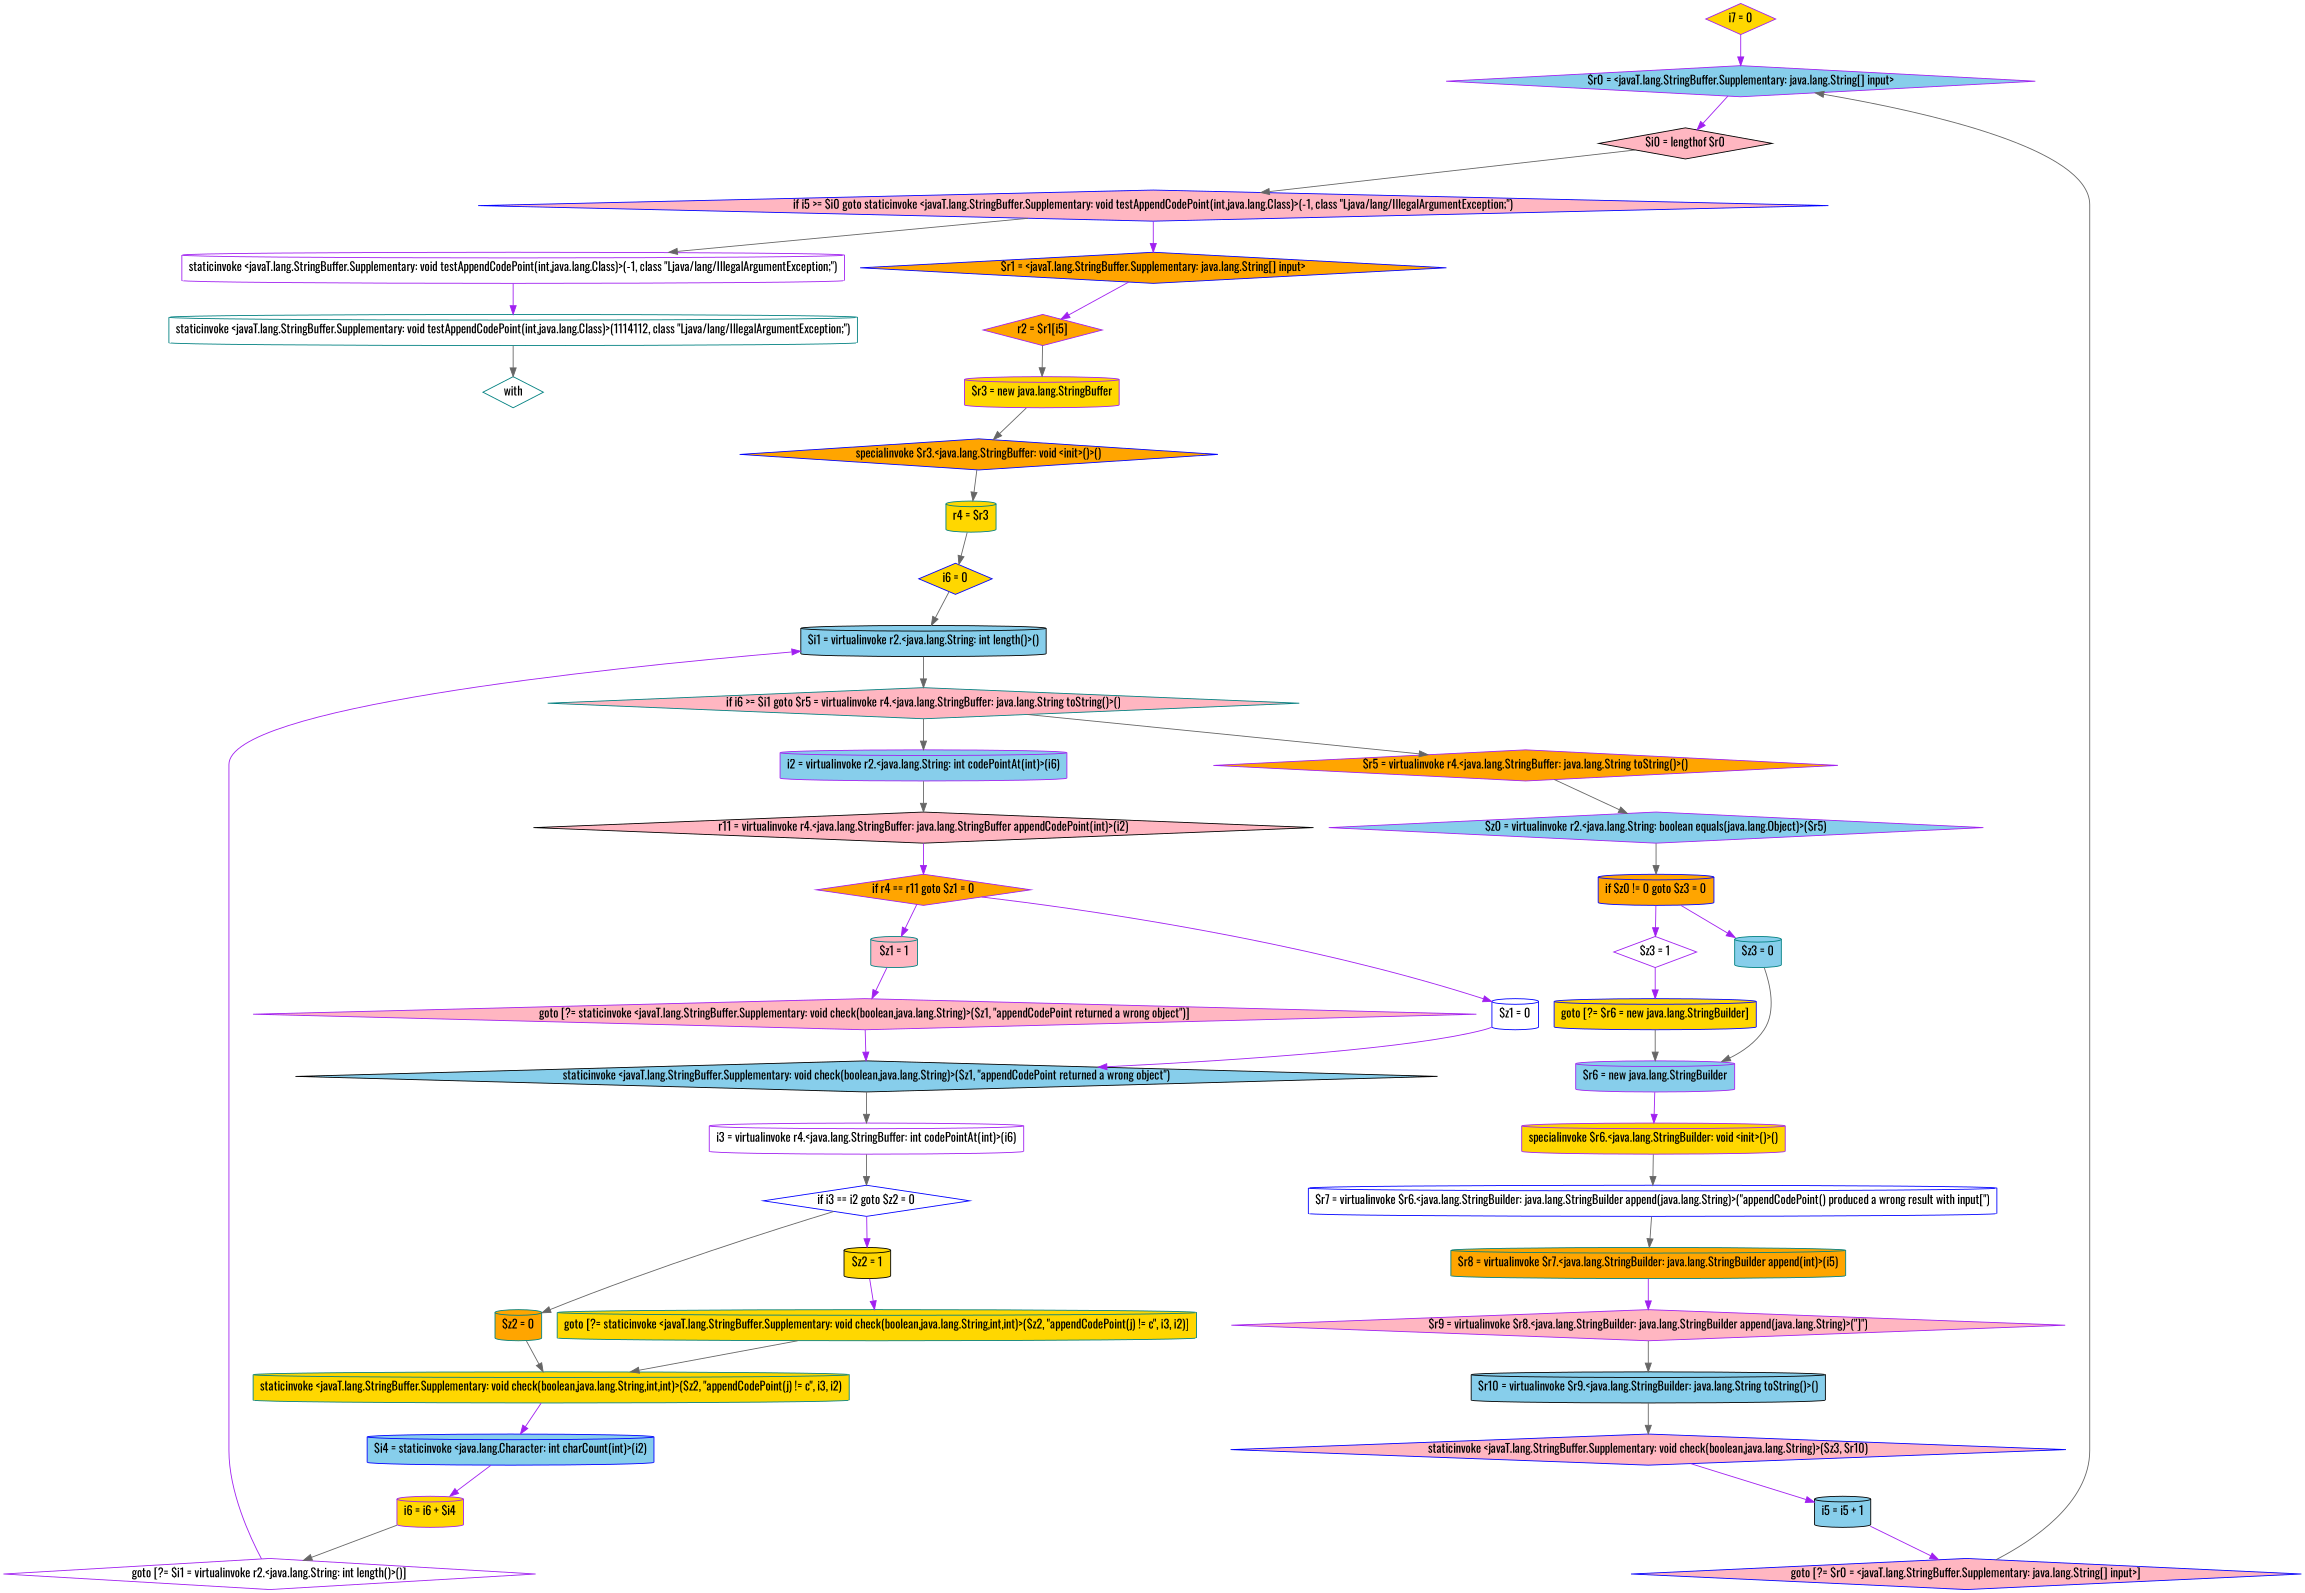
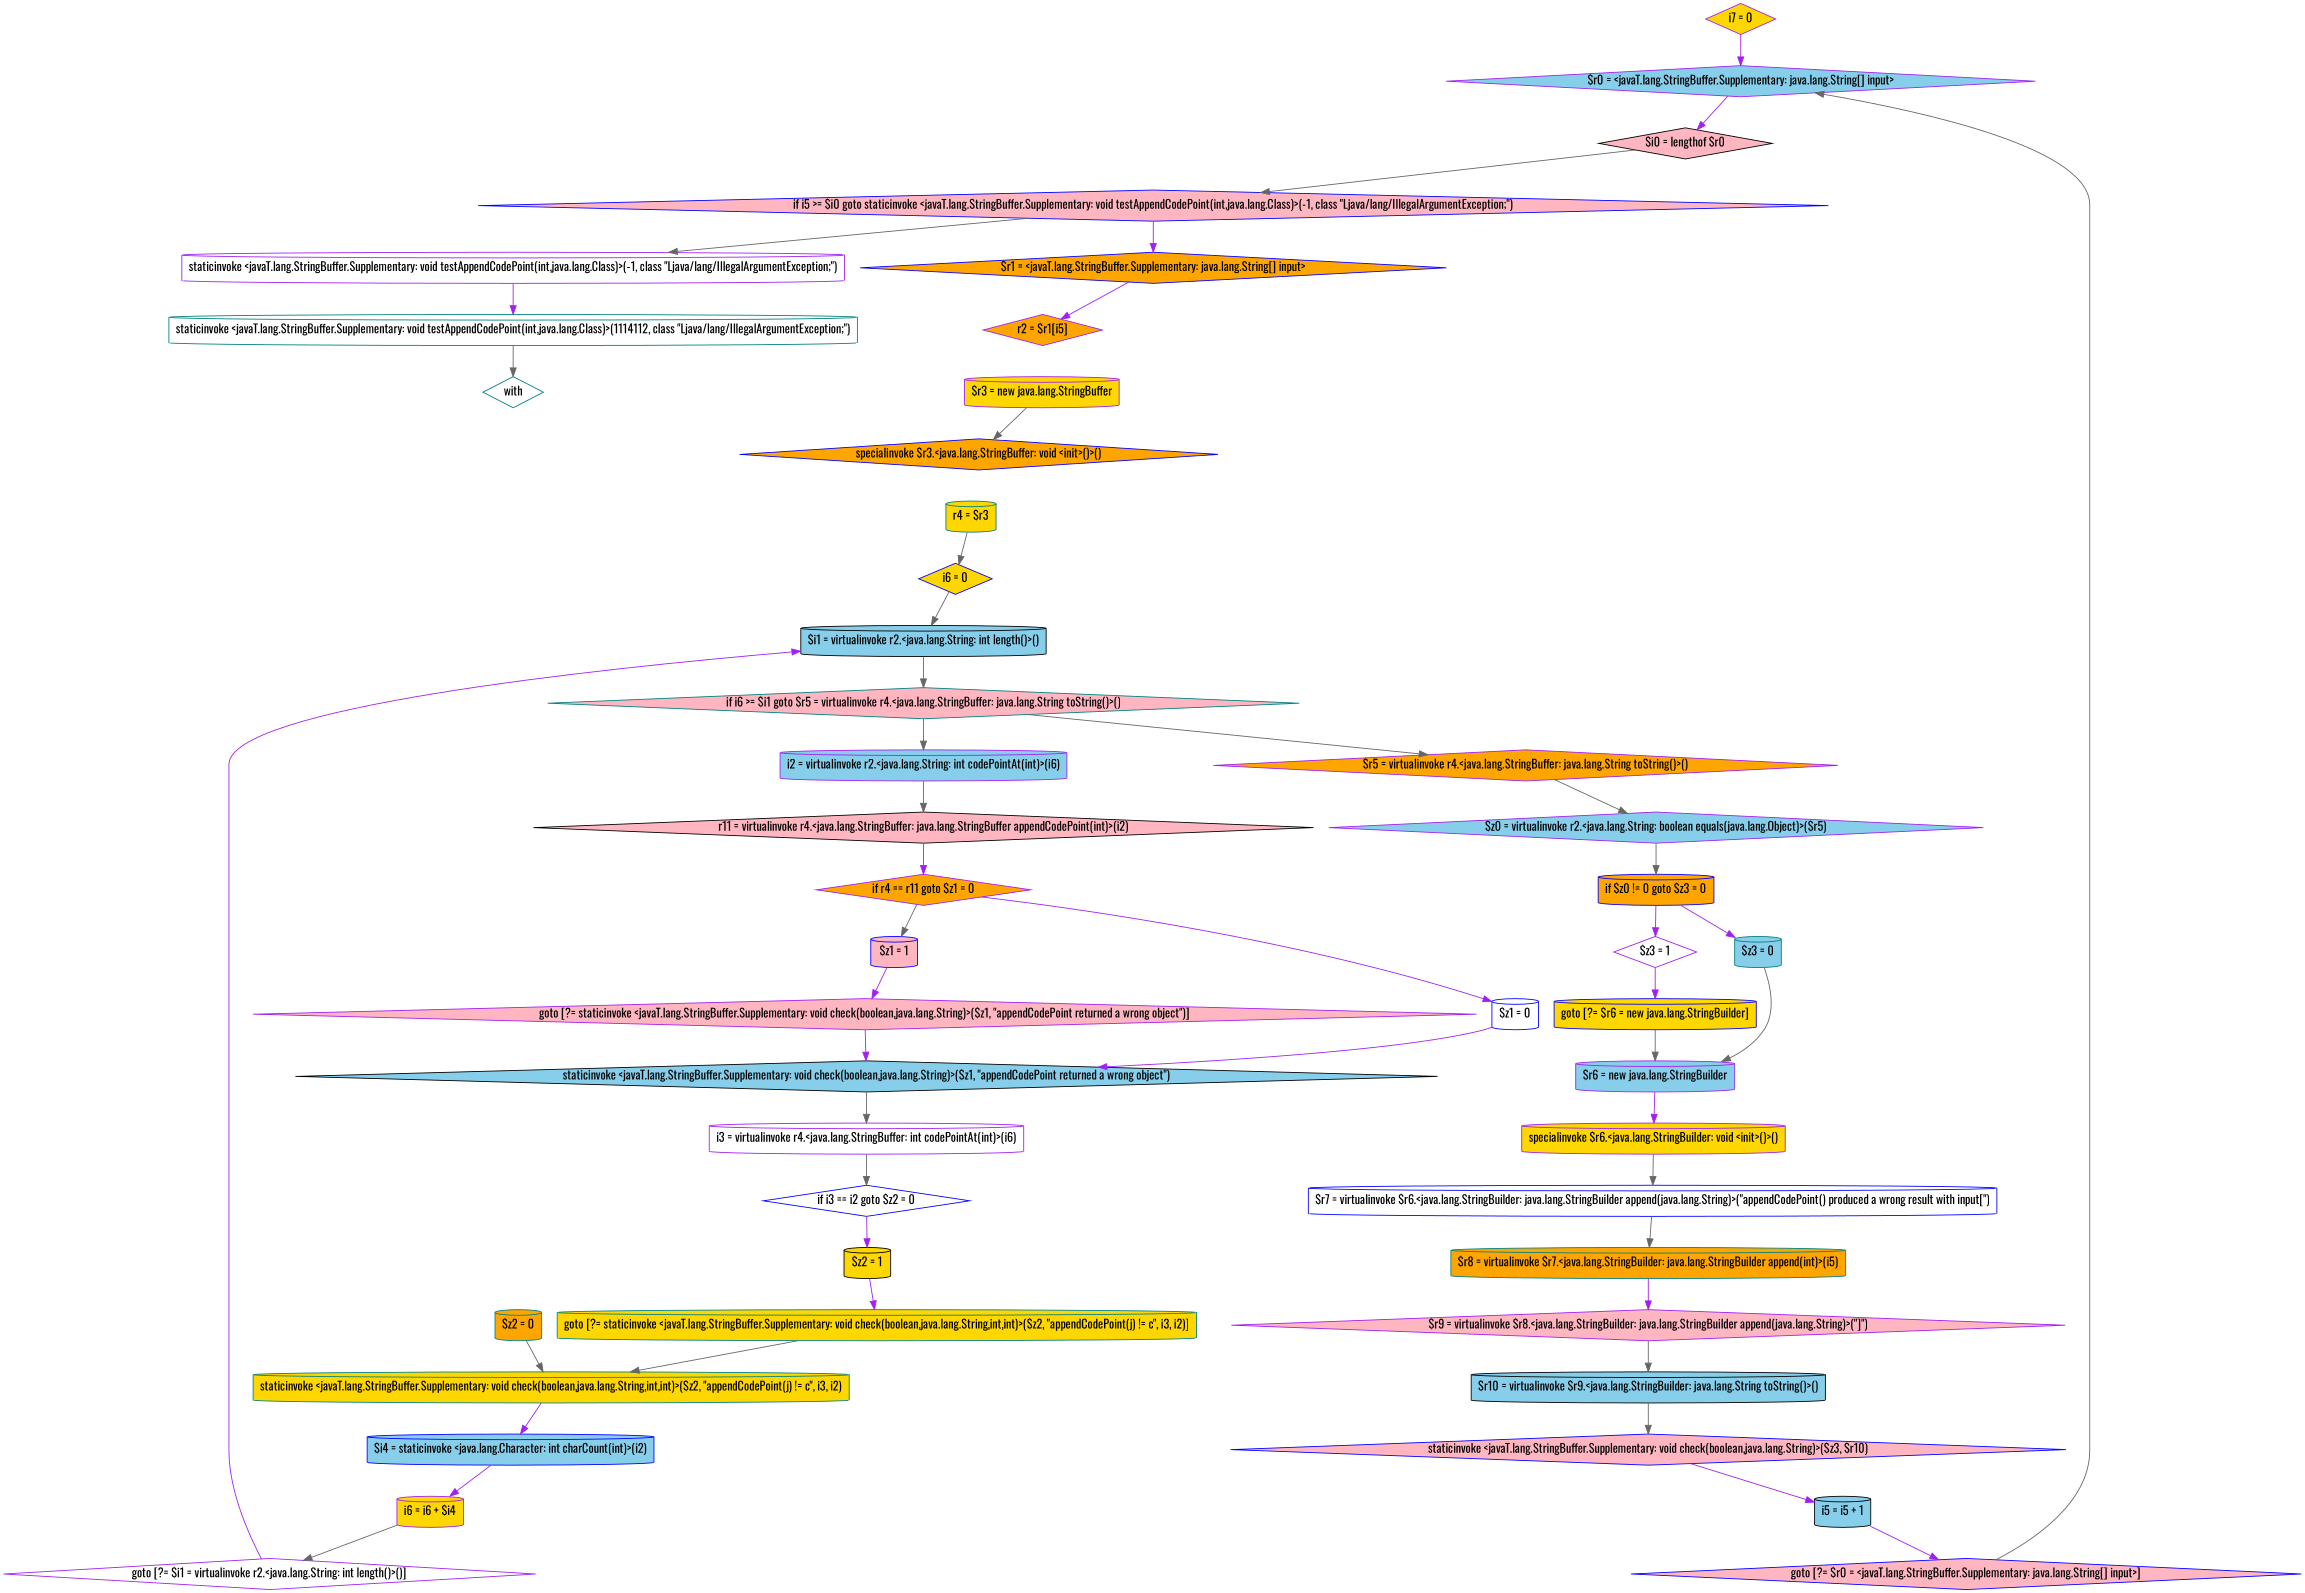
(1042, 357) -> none
(975, 481) -> none
(911, 916) -> (911, 916)
(894, 952) -> (894, 952)
(691, 1258) -> none
